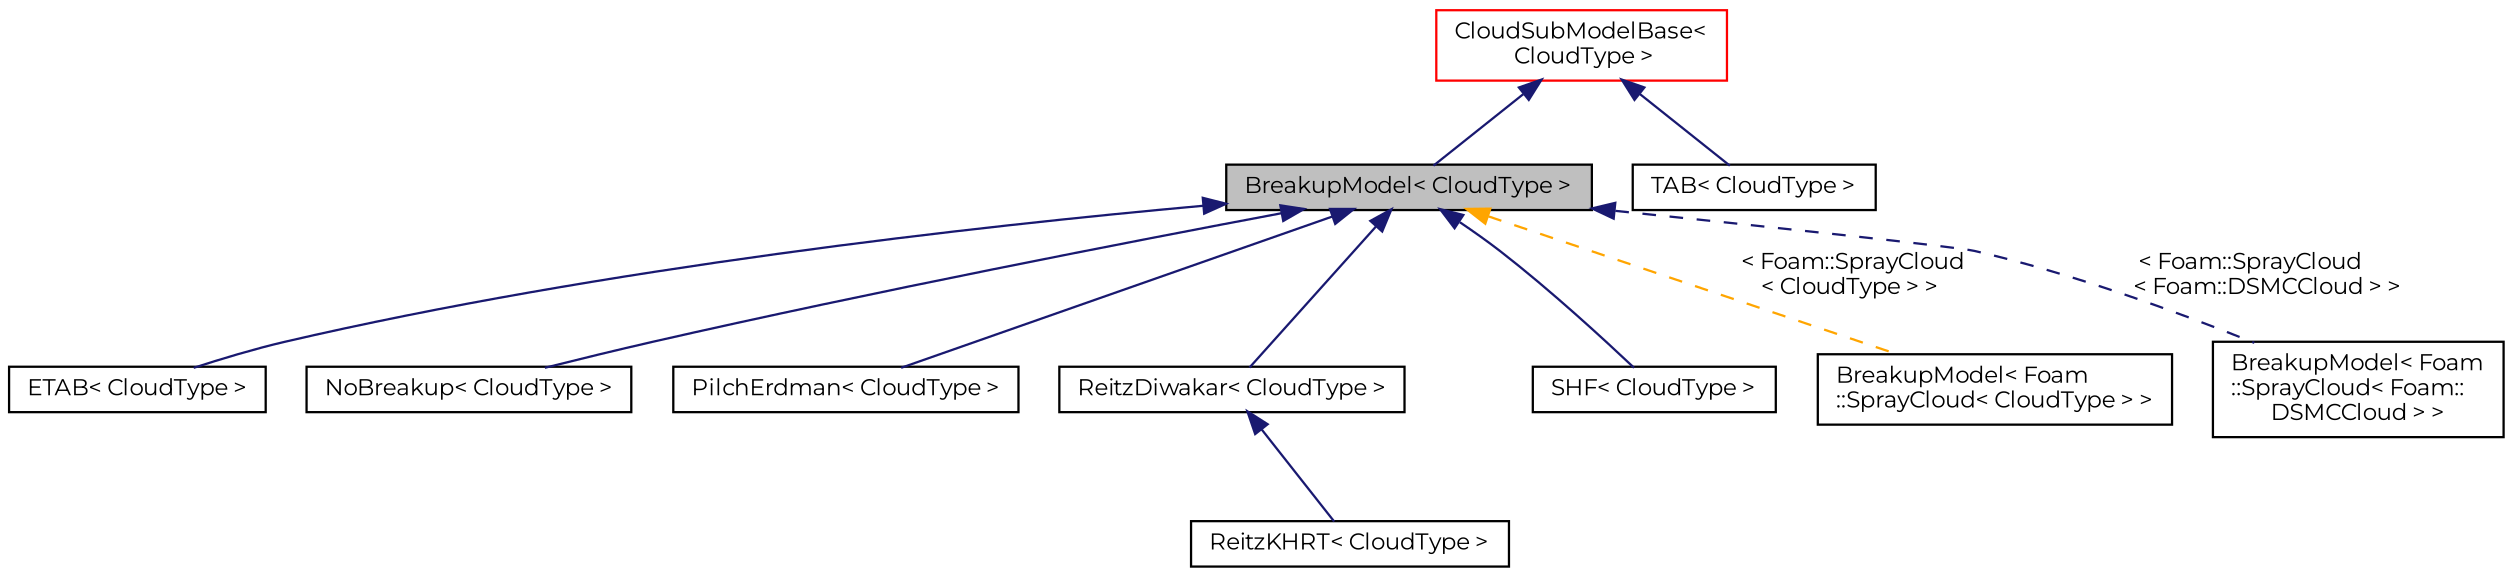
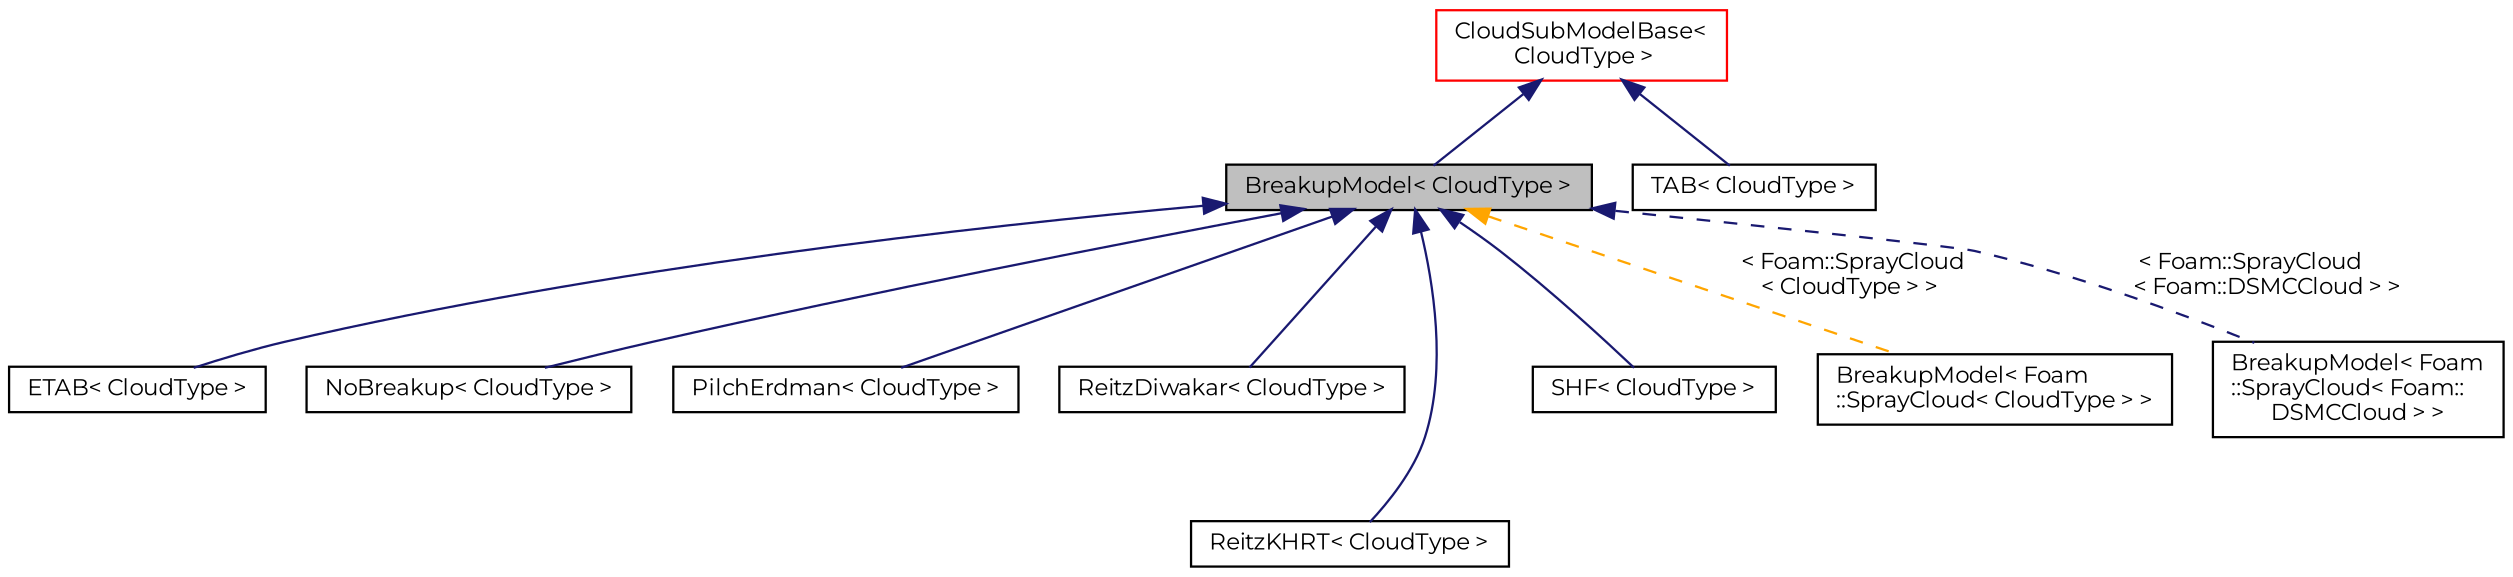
(1298, 476) -> (1435, 385)
